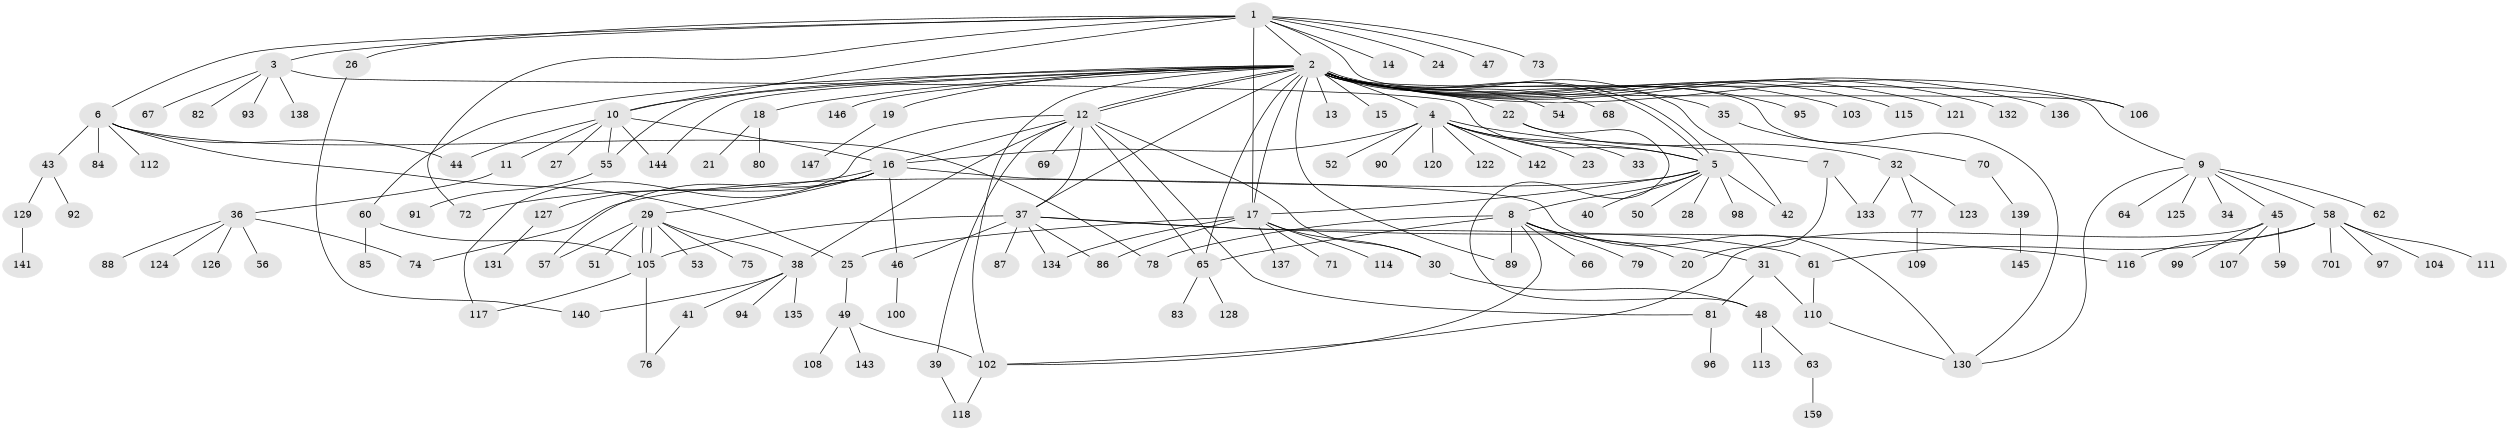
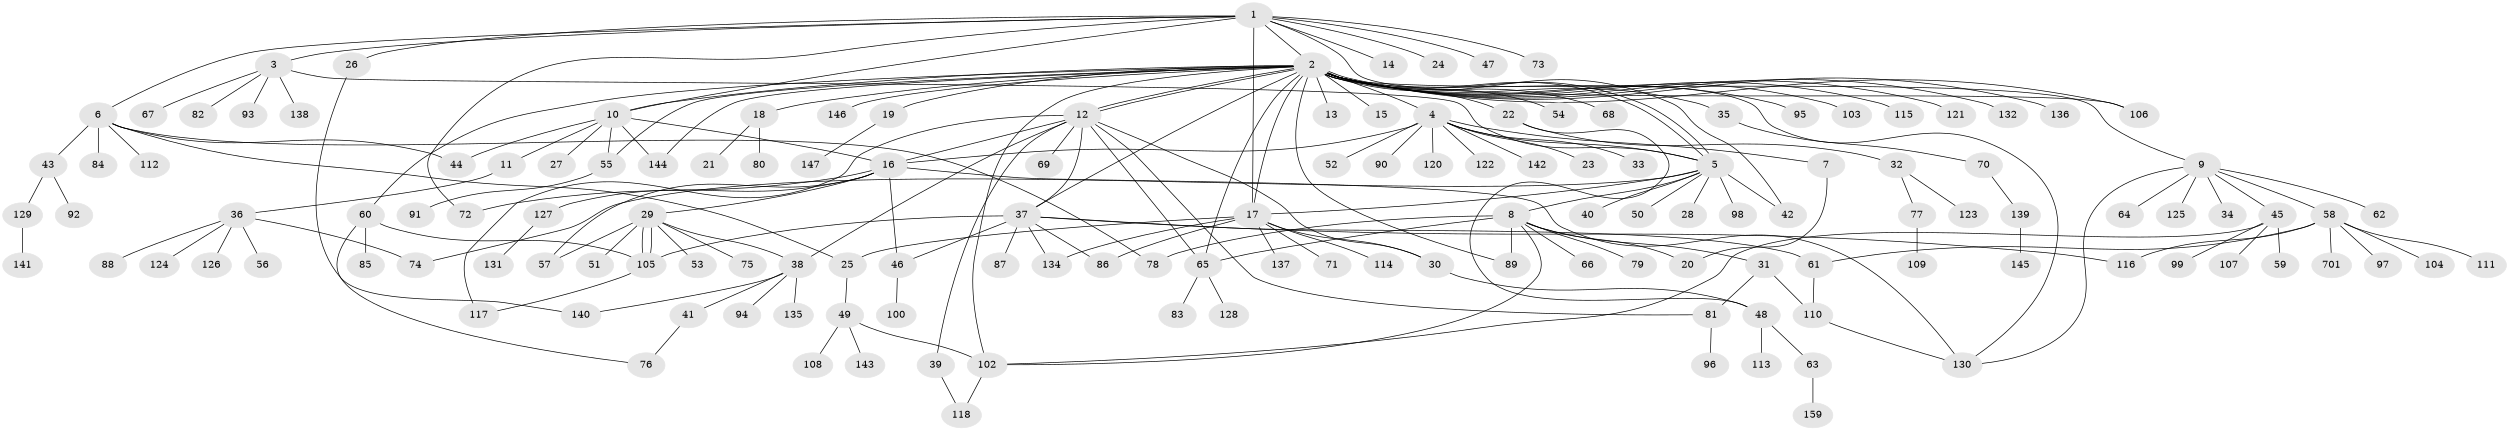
(1866, 215) -> none
(646, 315) -> (450, 330)
